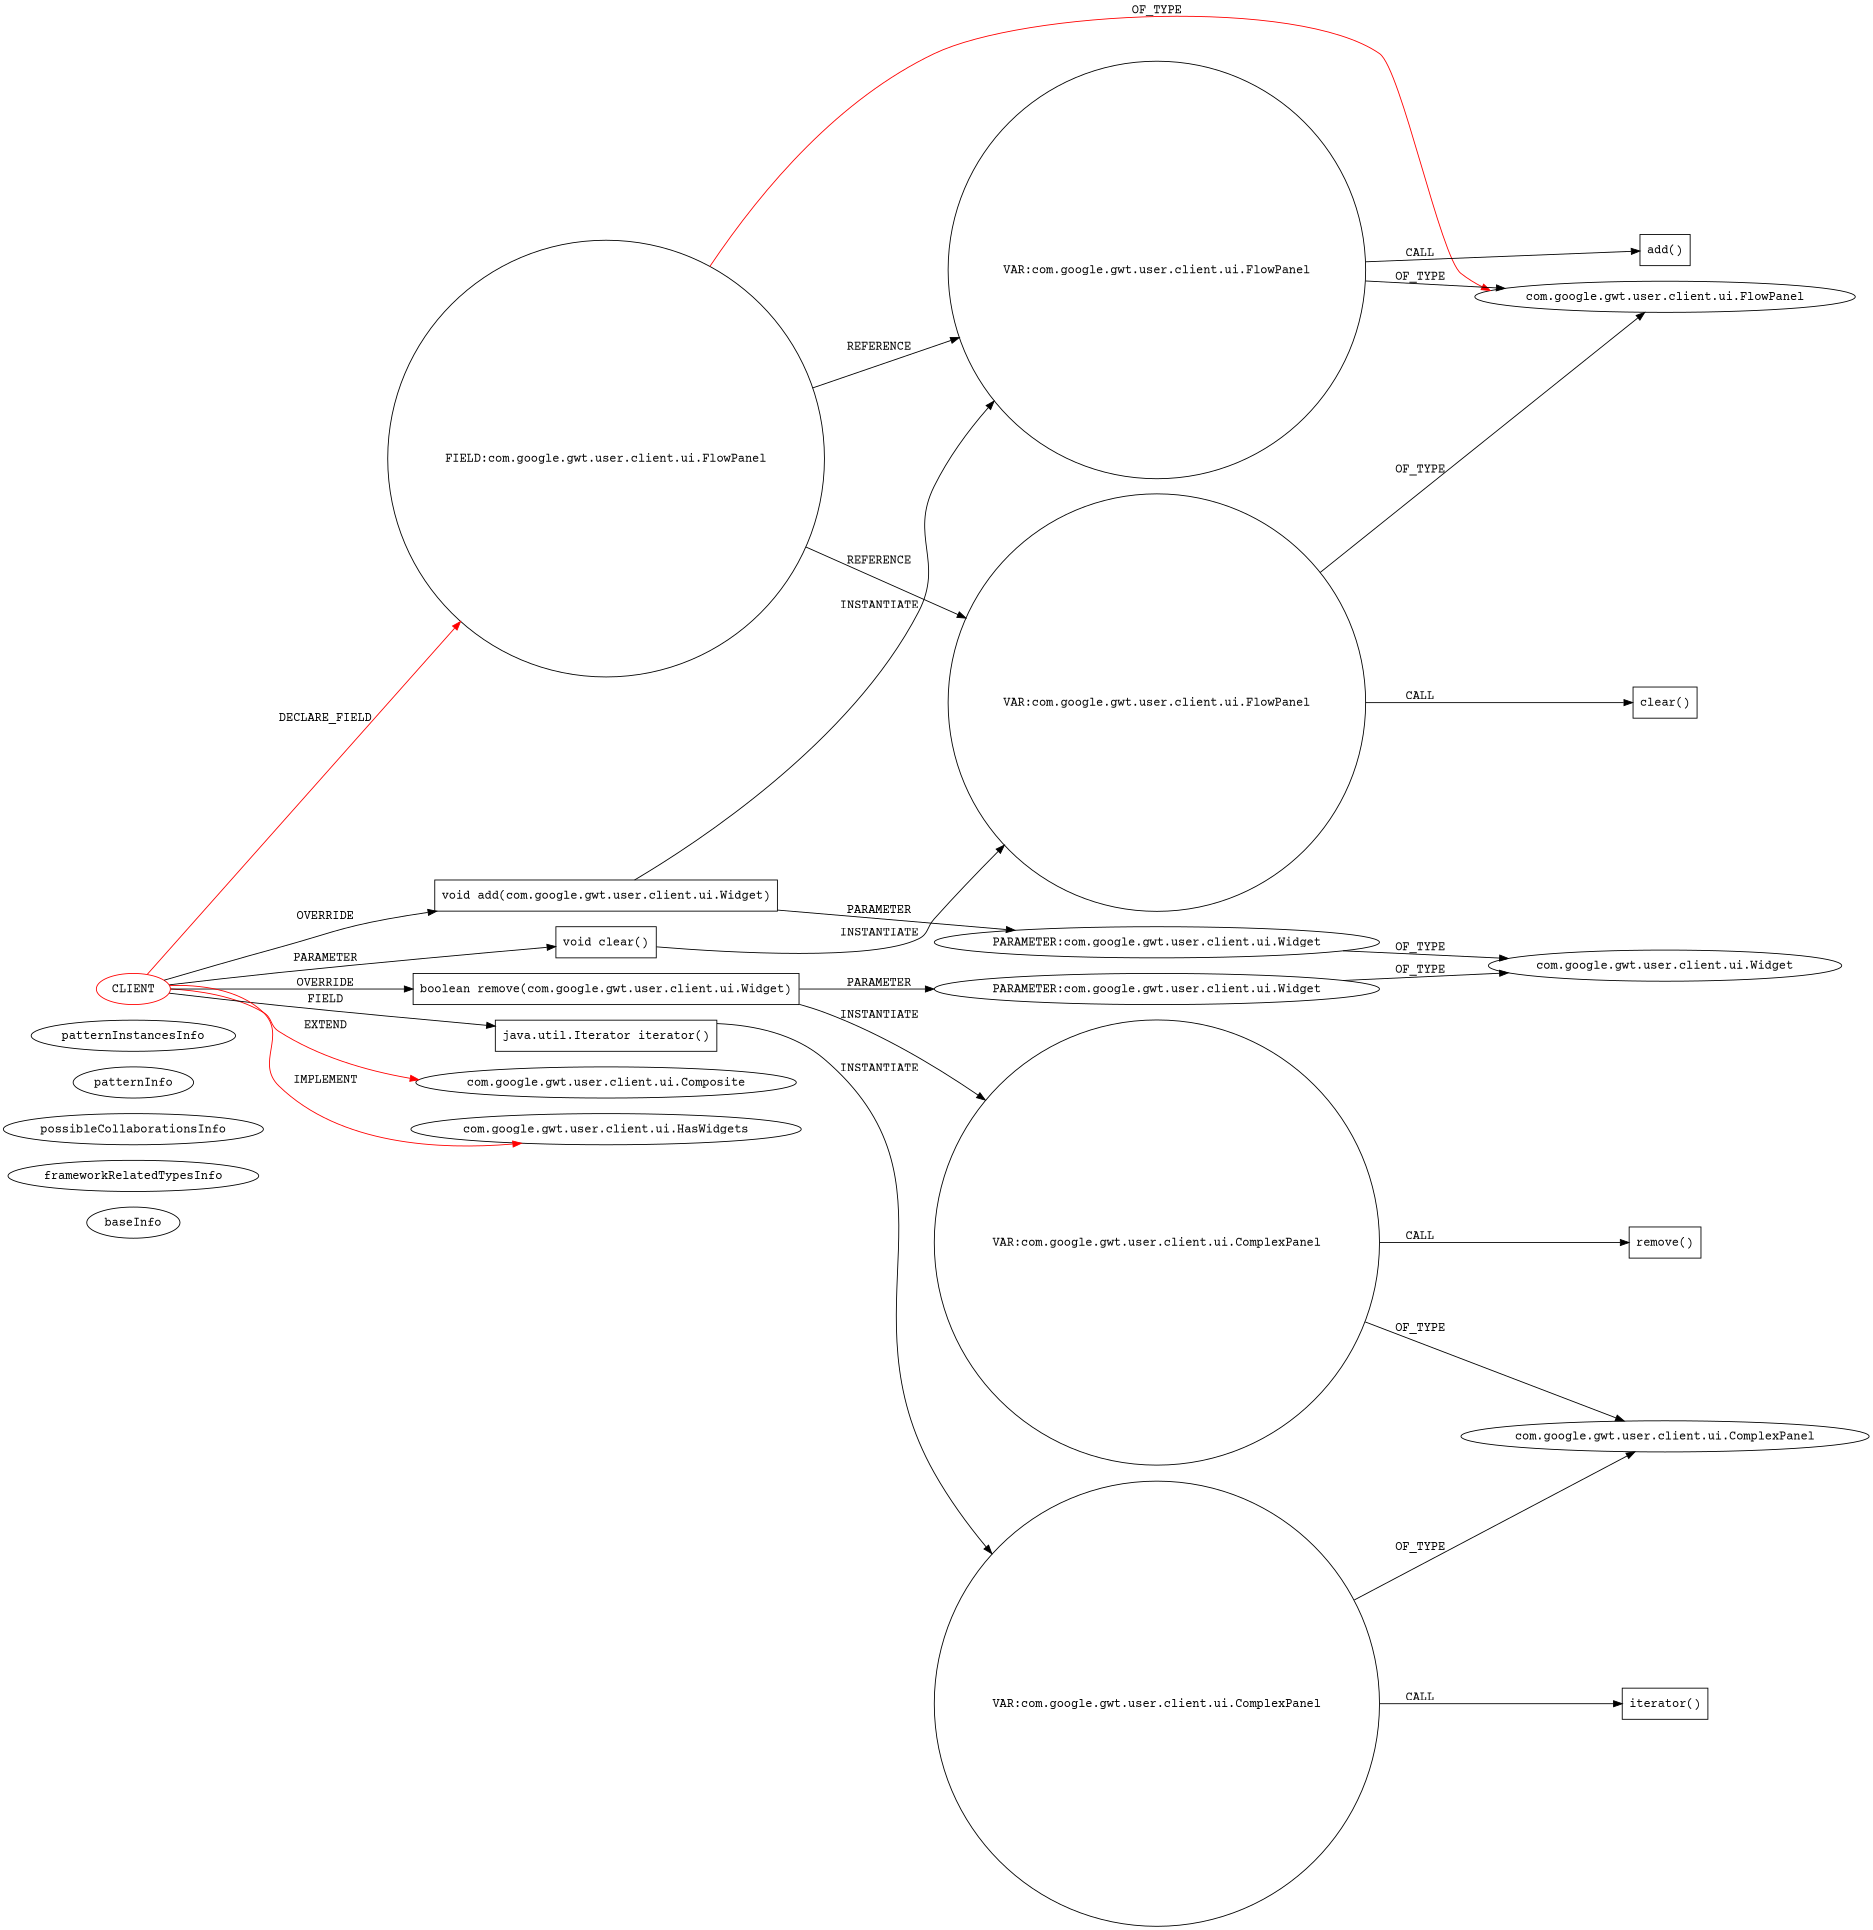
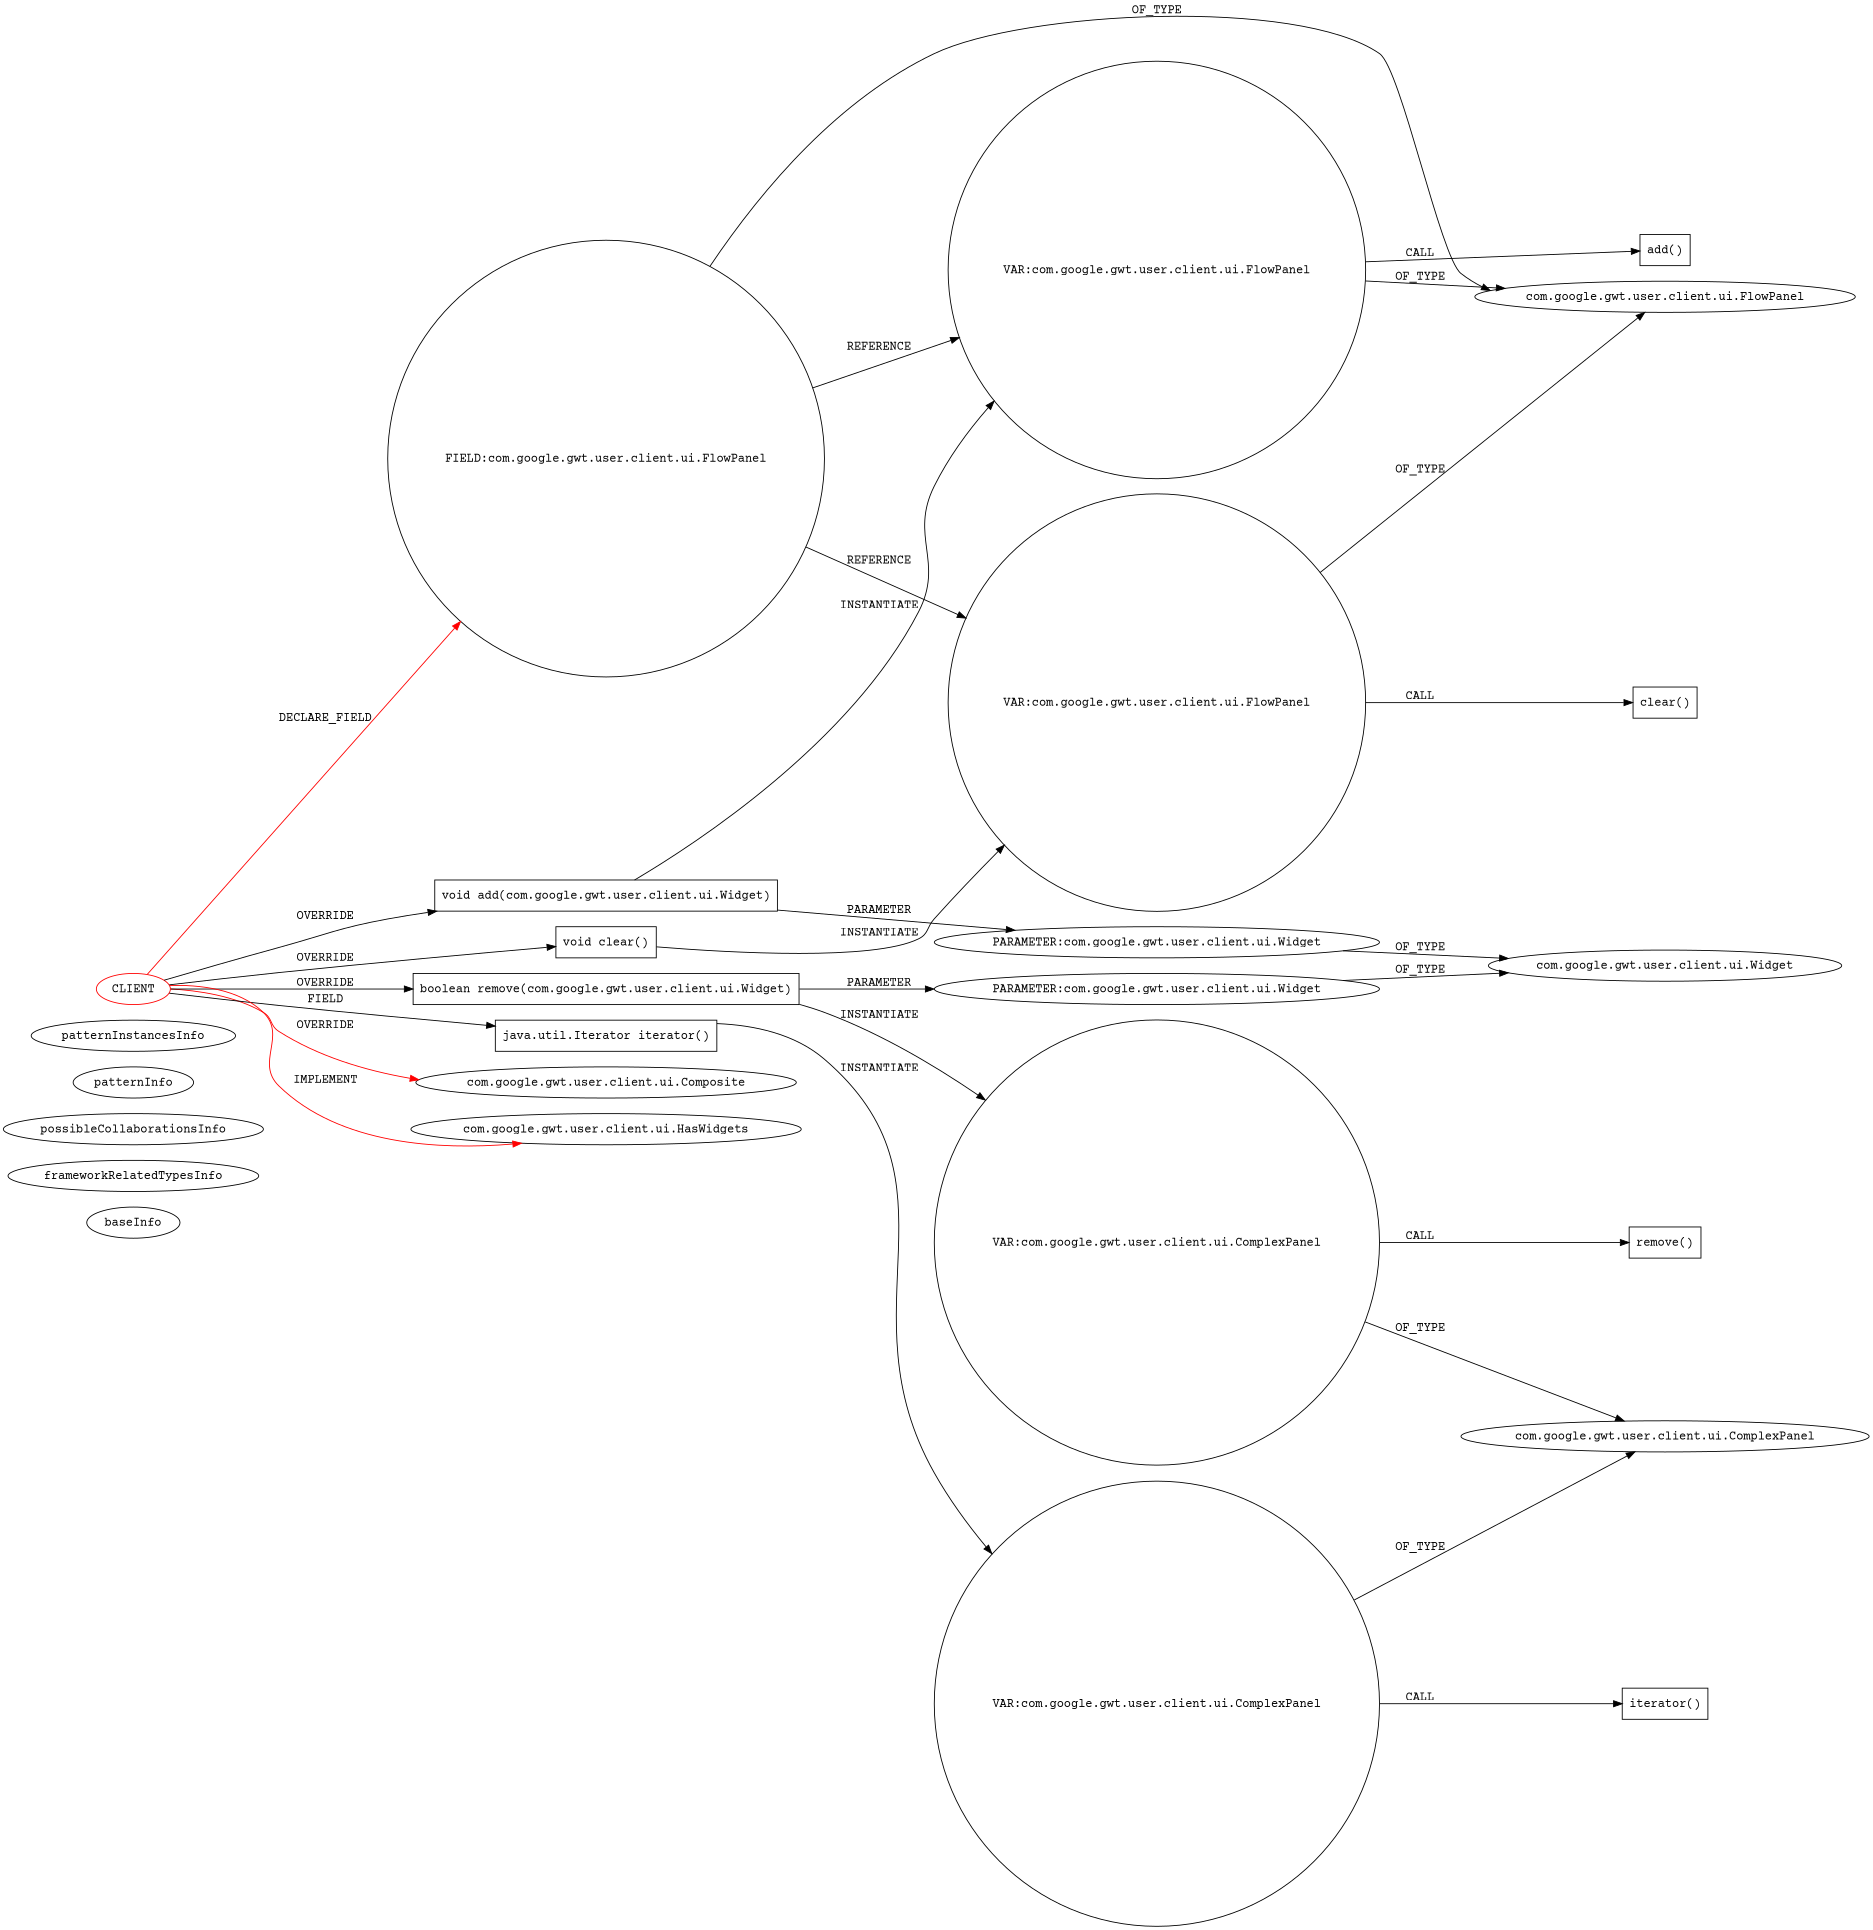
(1132, 18) -> (1132, 18)
(326, 957) -> (326, 957)
(326, 1025) -> (326, 1025)
